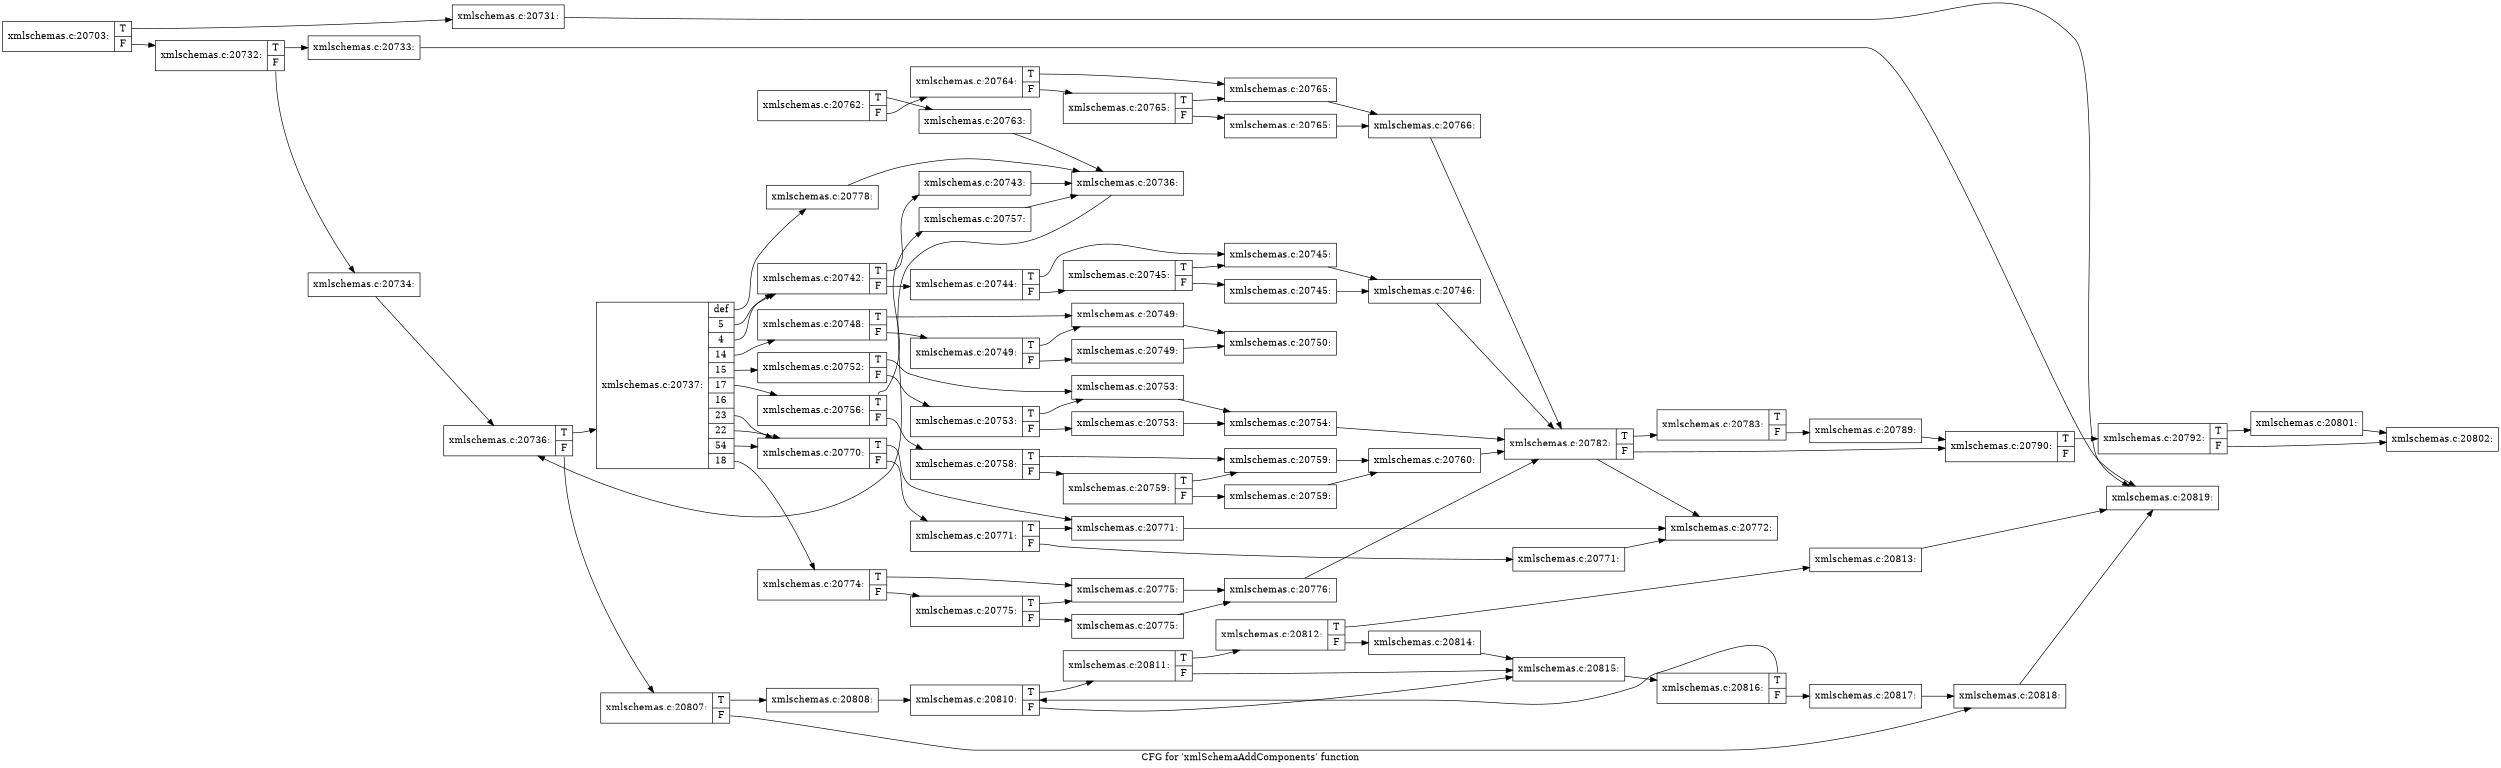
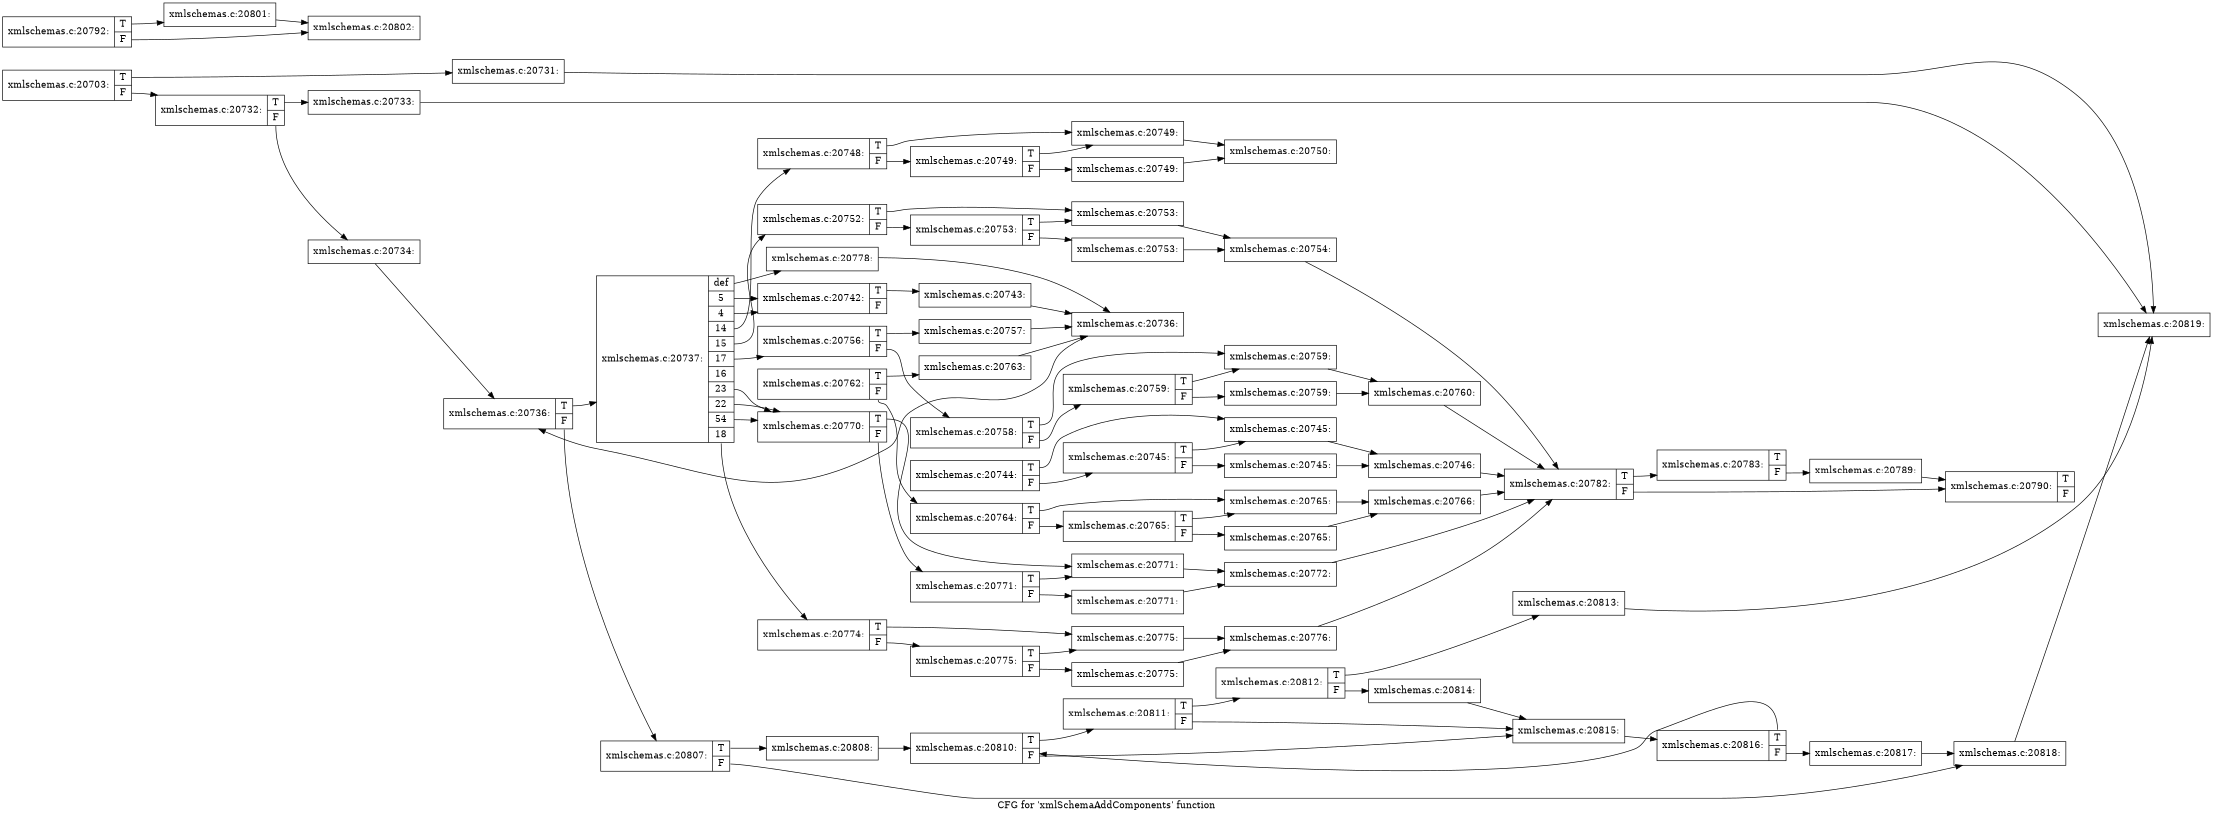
(895, 287) -> none
(2080, 439) -> none
(1645, 486) -> (1431, 536)
